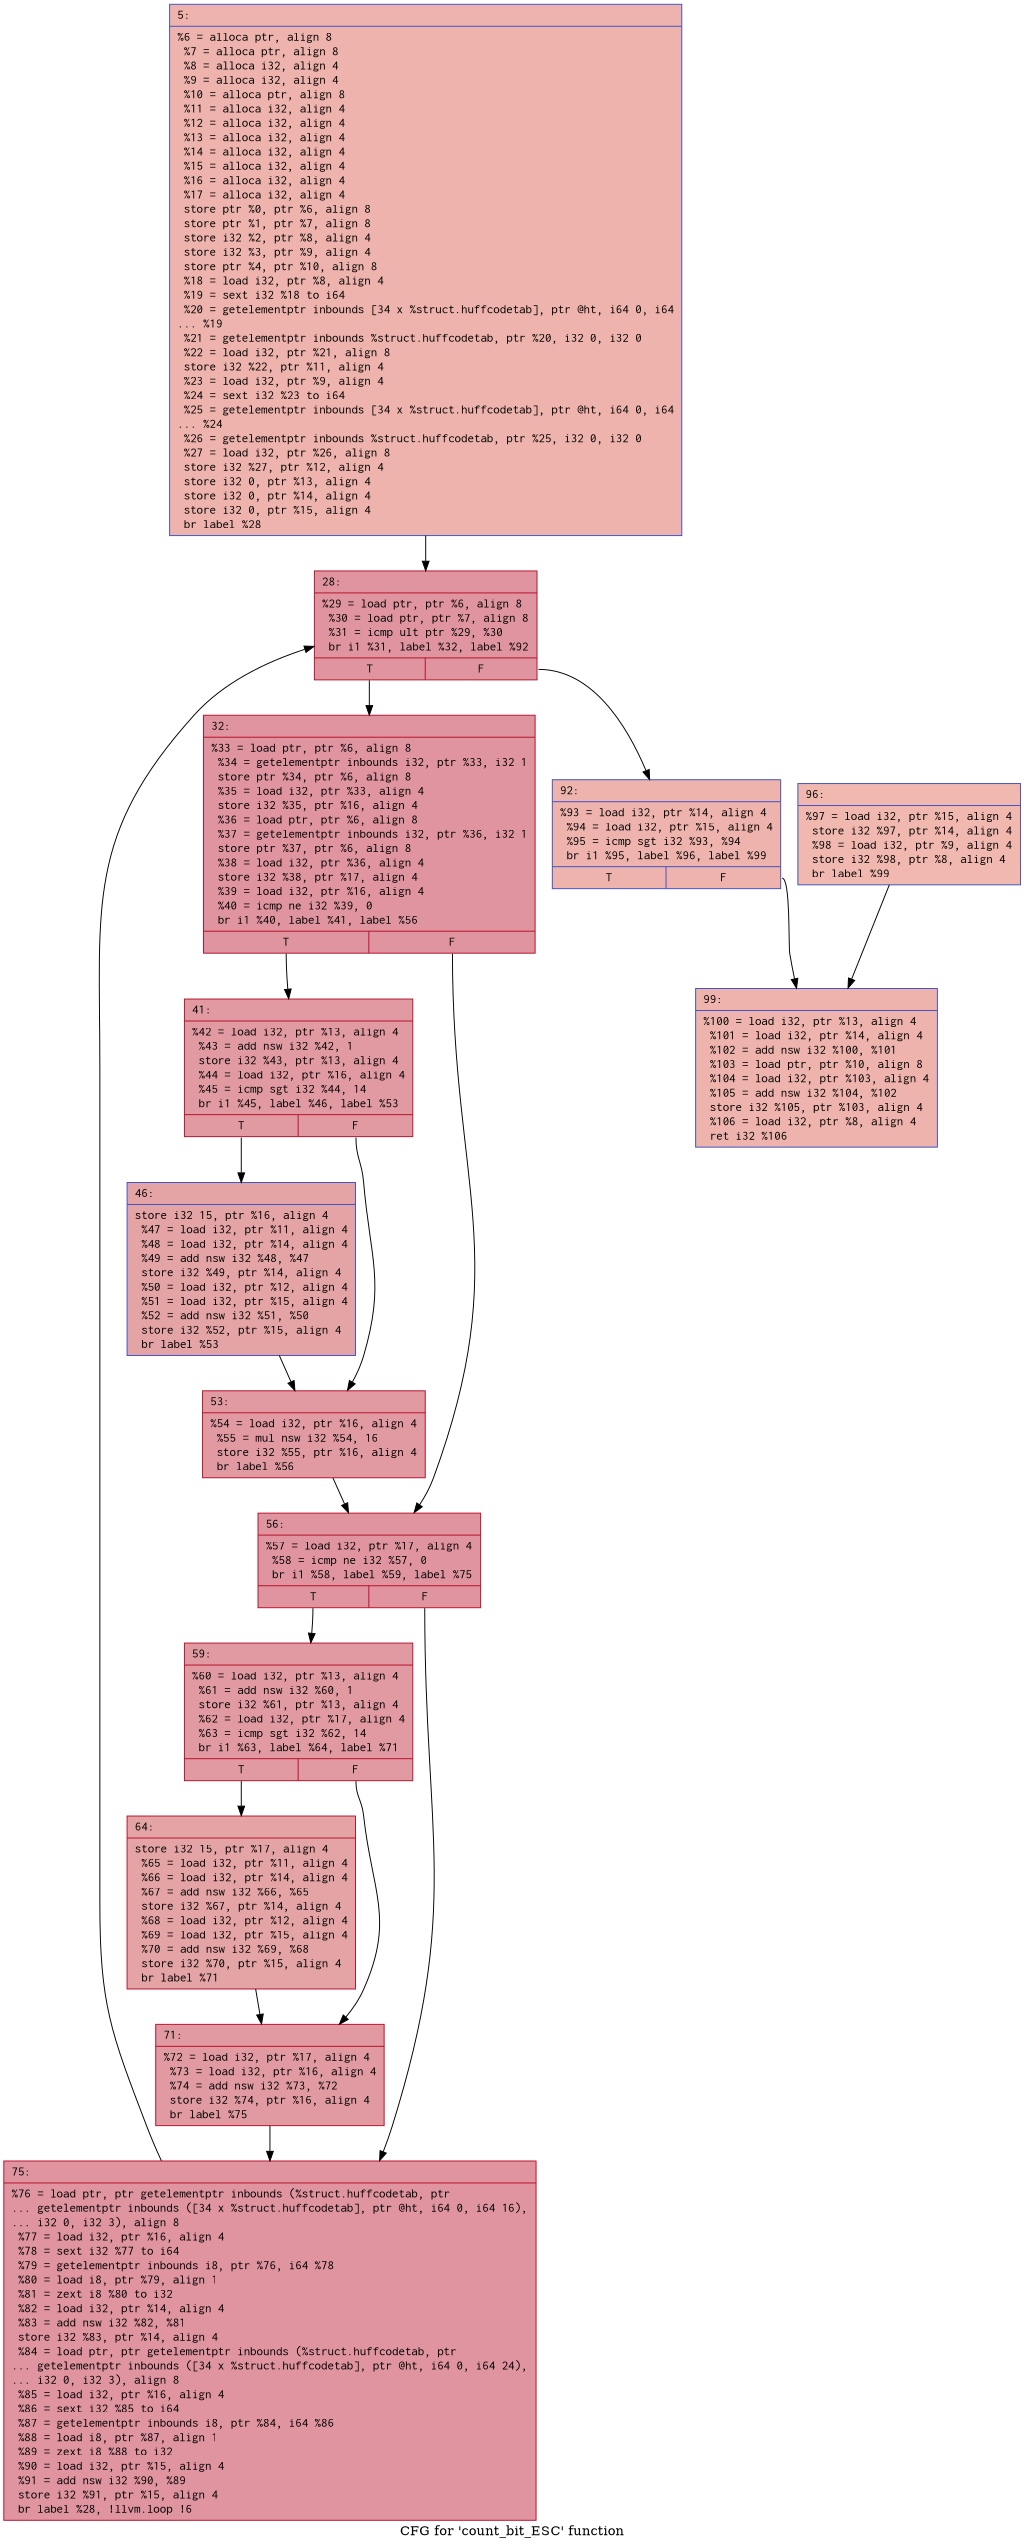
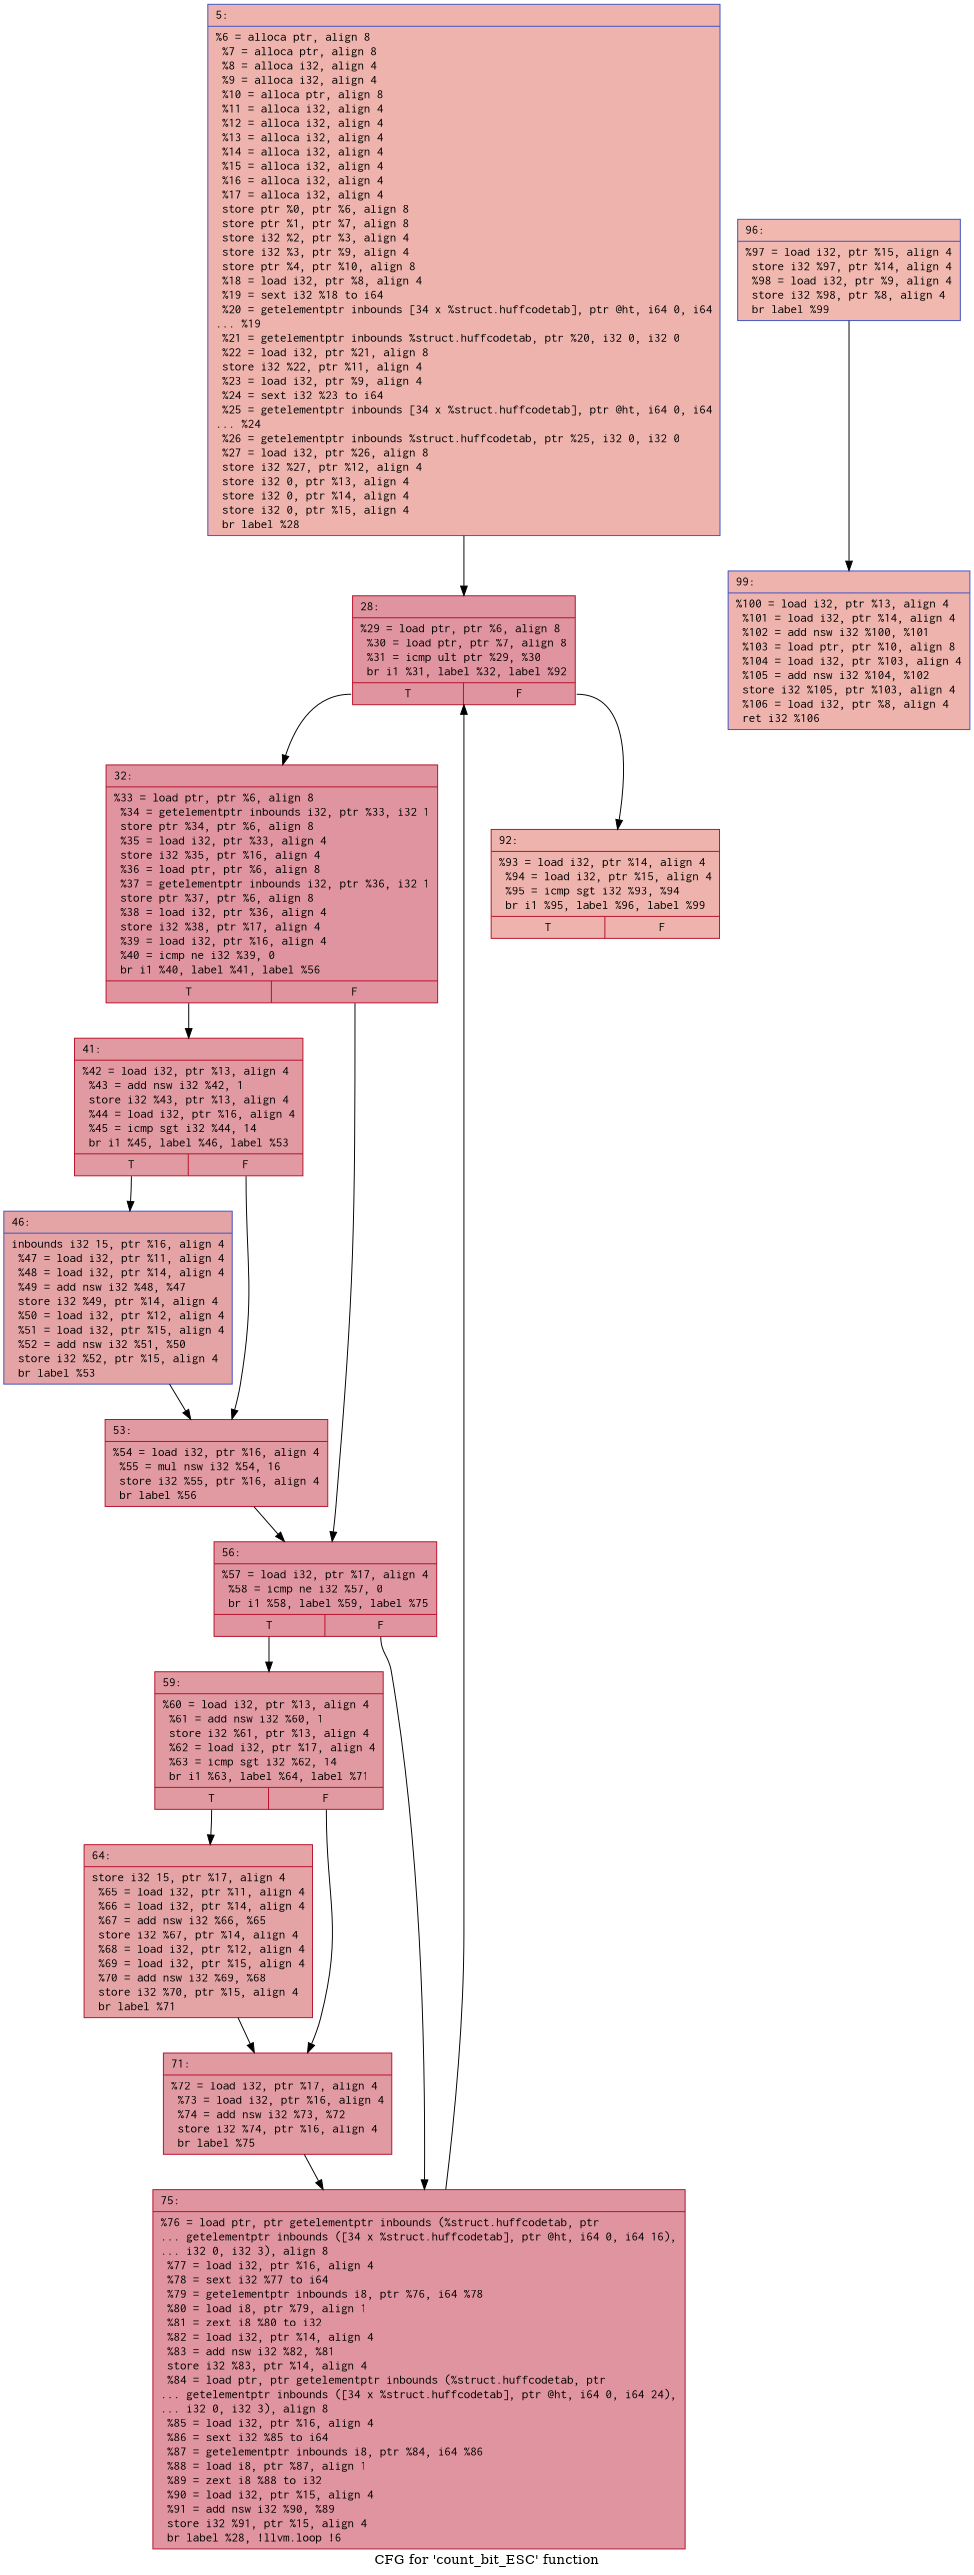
(274, 237) -> (312, 237)
(666, 834) -> (605, 884)
(789, 928) -> none
(232, 1215) -> (118, 1244)
